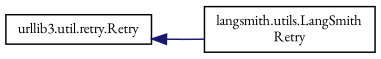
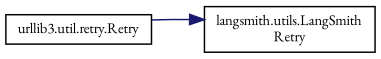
(186, 39) -> (171, 20)
